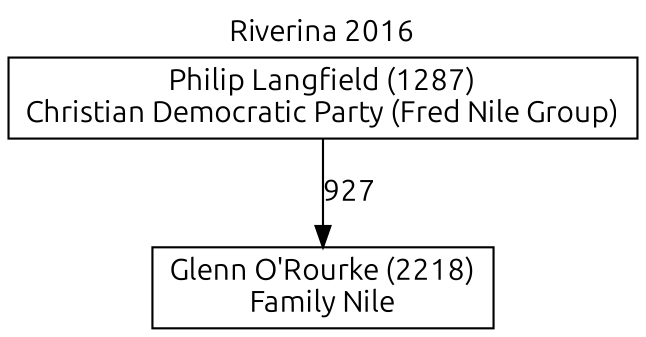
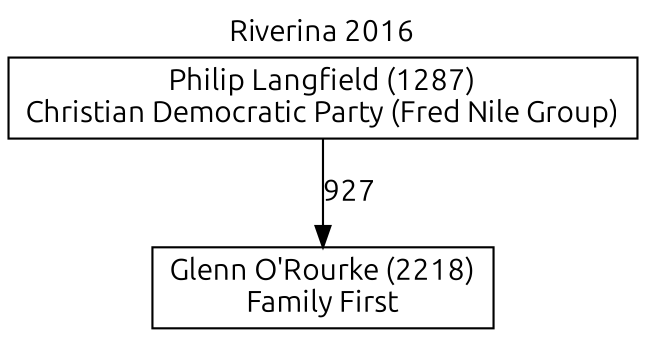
(323, 288) -> (323, 288)
